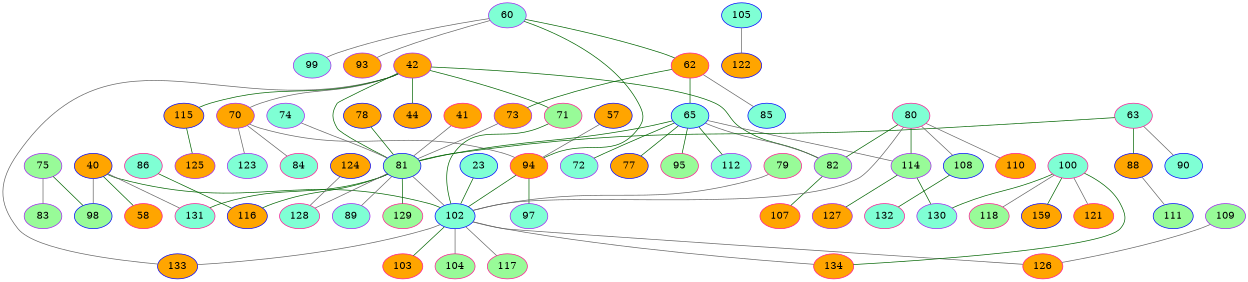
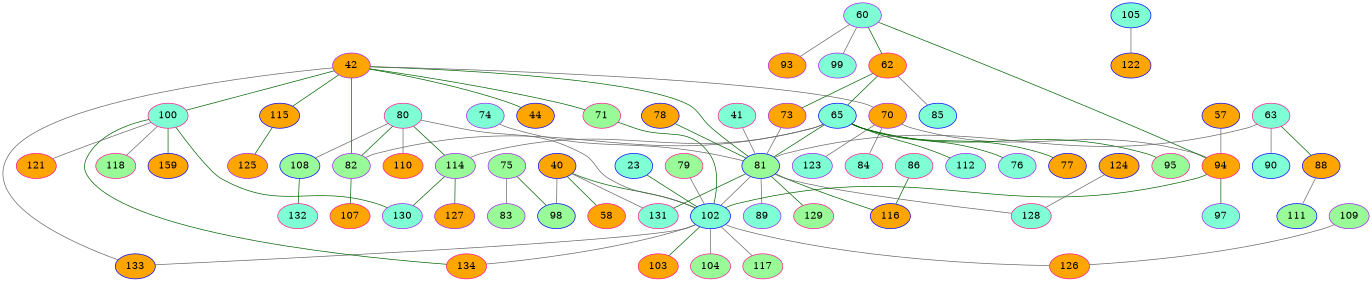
none -> (260, 91)
(463, 116) -> (737, 116)
(801, 133) -> (1064, 145)
(579, 166) -> (1017, 166)
